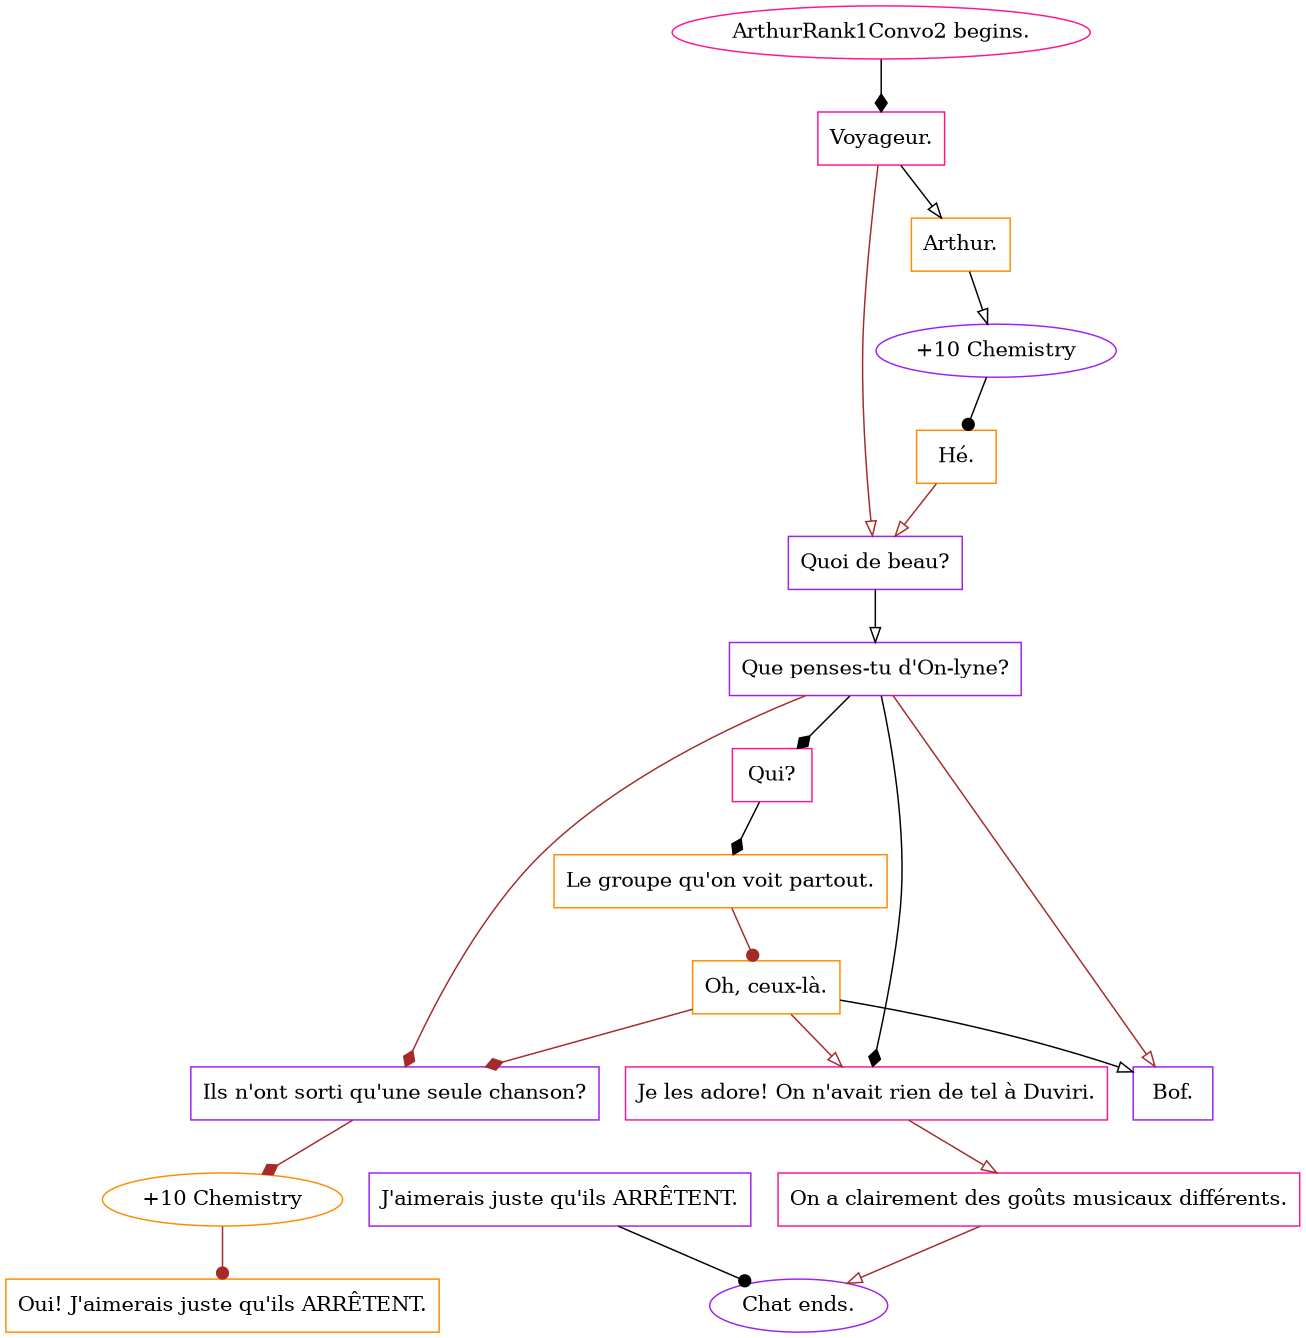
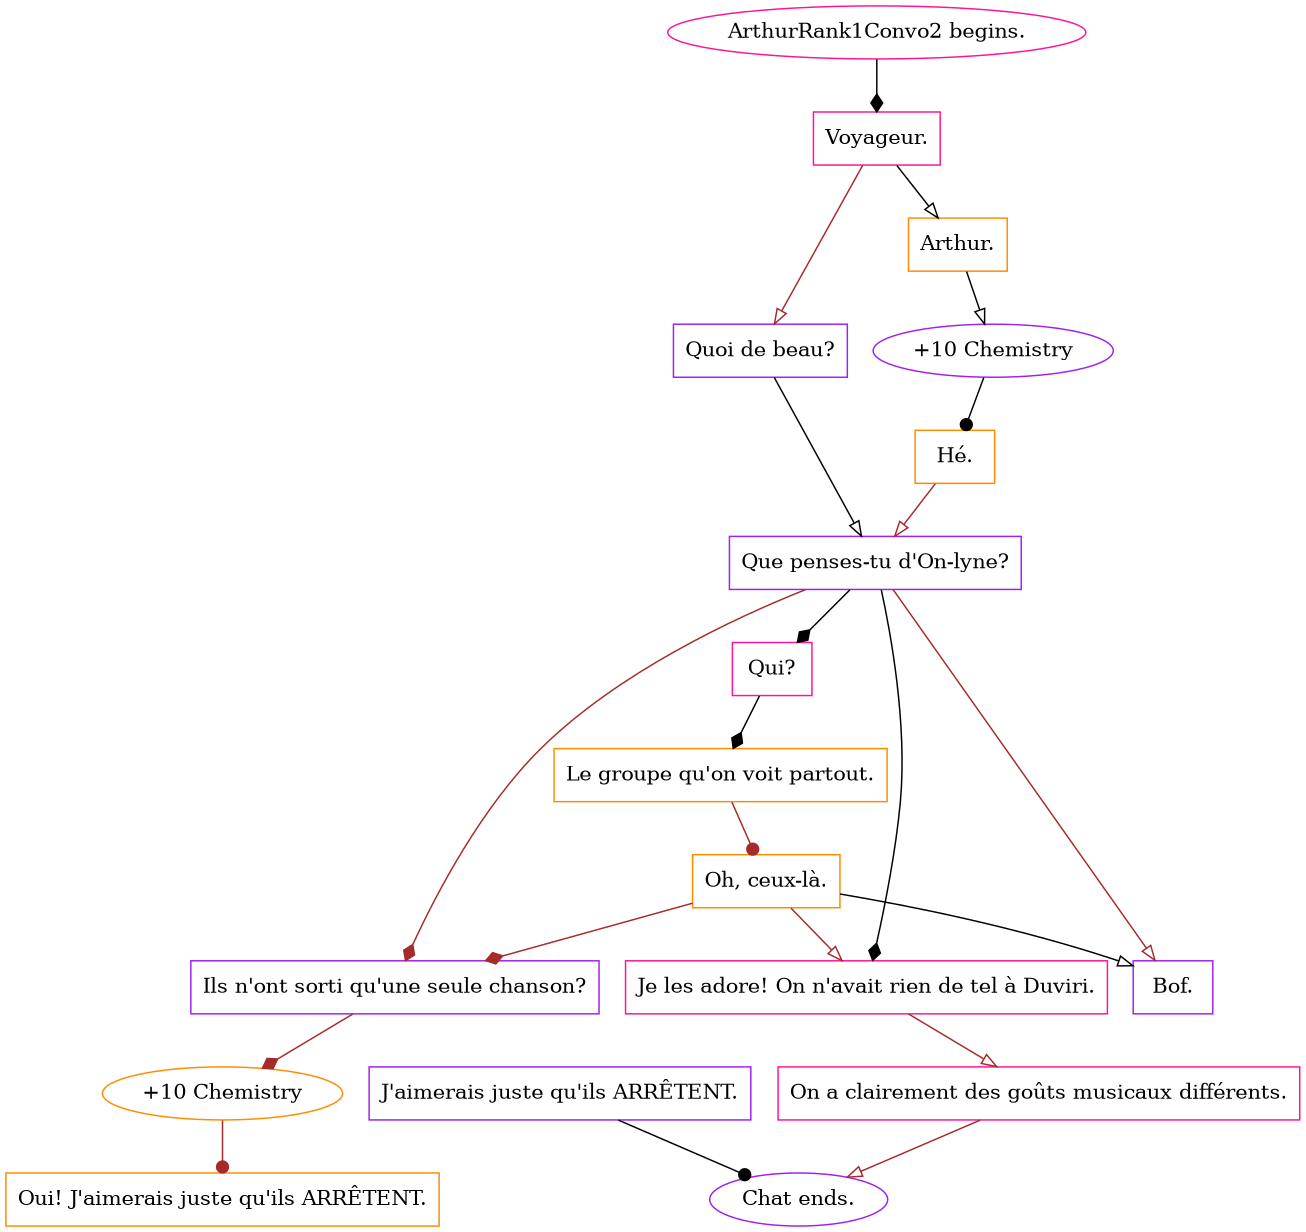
(920, 504) -> (920, 504)
